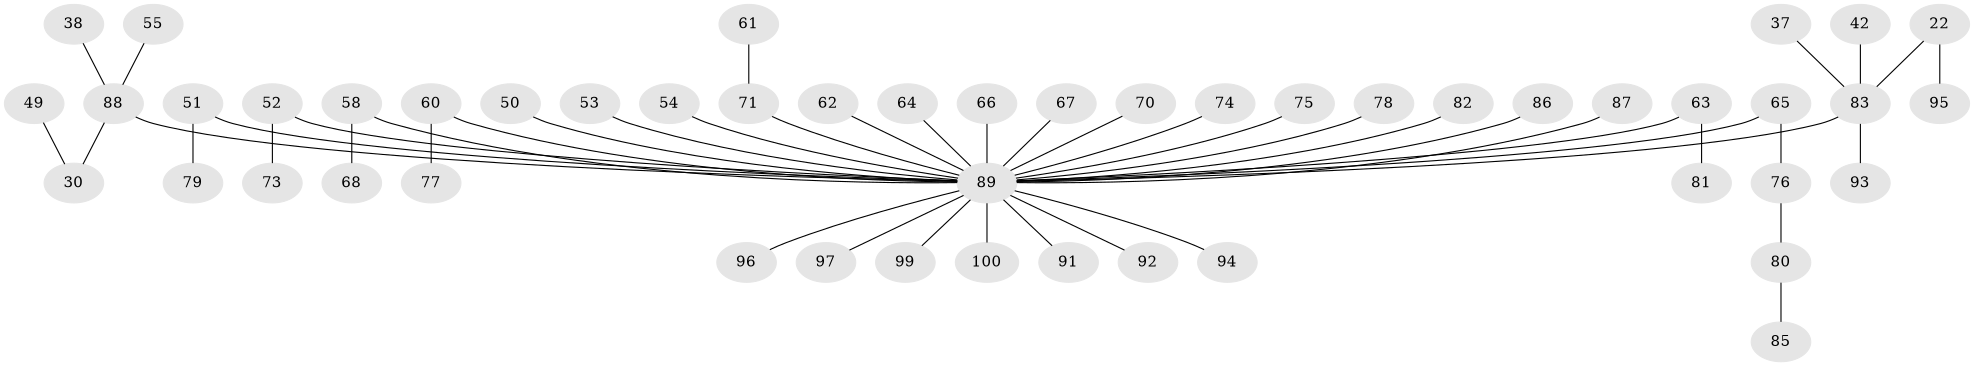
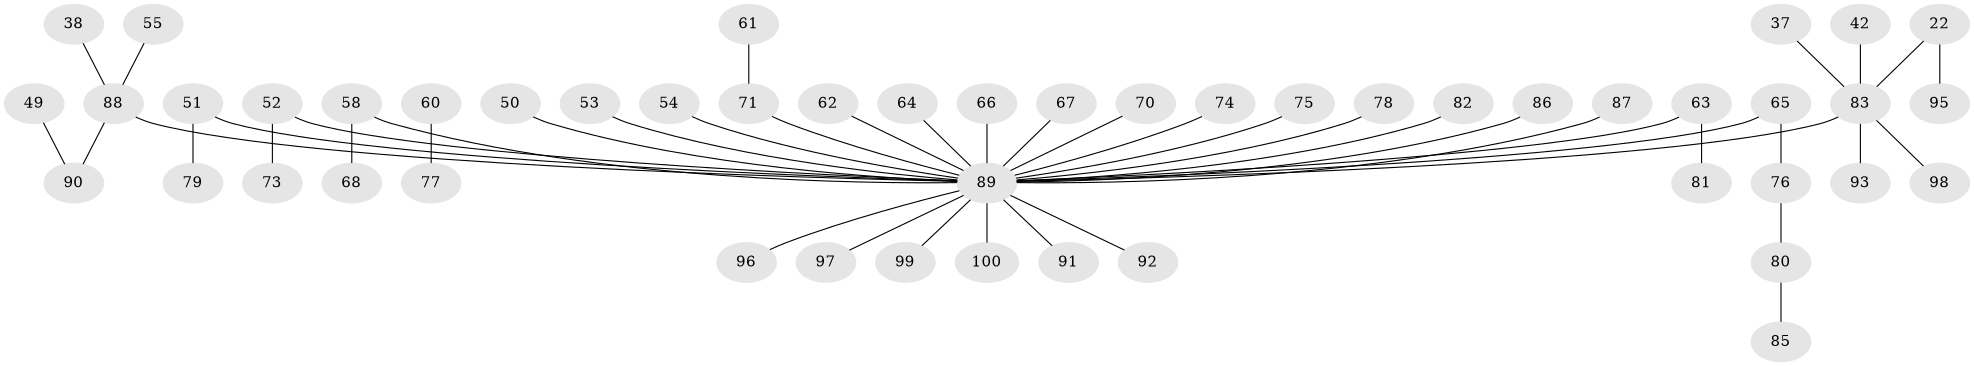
(602, 152) -> none
(74, 183) -> (74, 183)
none -> (1940, 183)
(1227, 262) -> none
